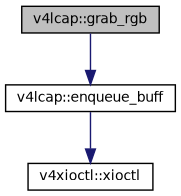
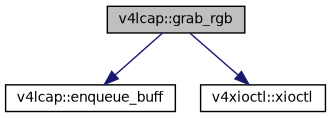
(90, 130) -> (214, 54)
